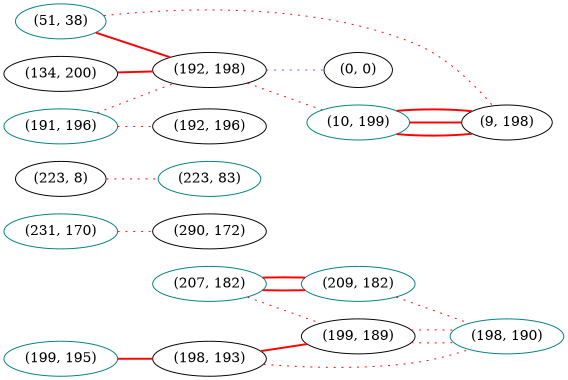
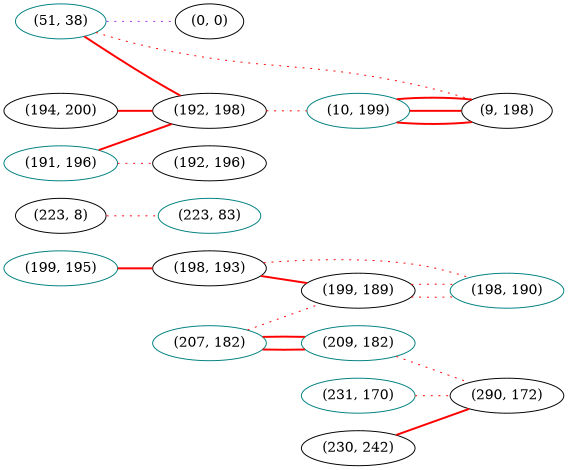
(295, 70) -> (141, 21)
(61, 74) -> (61, 111)
(135, 98) -> (135, 137)
(433, 310) -> (433, 369)
none -> (358, 448)
